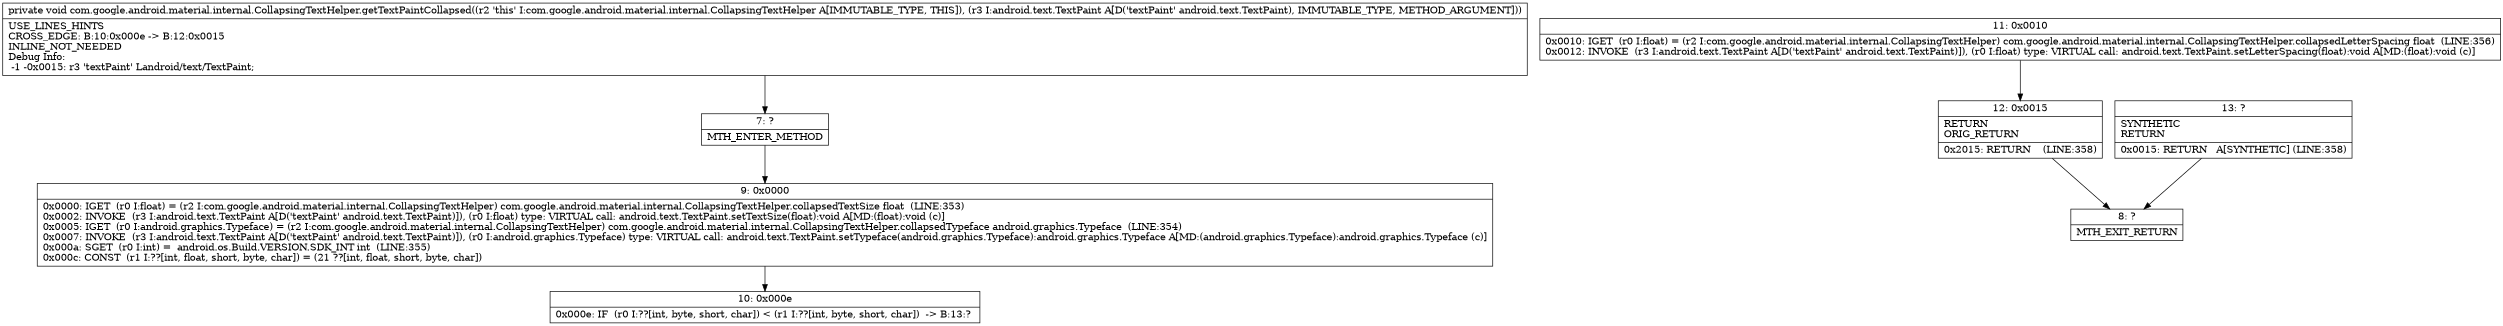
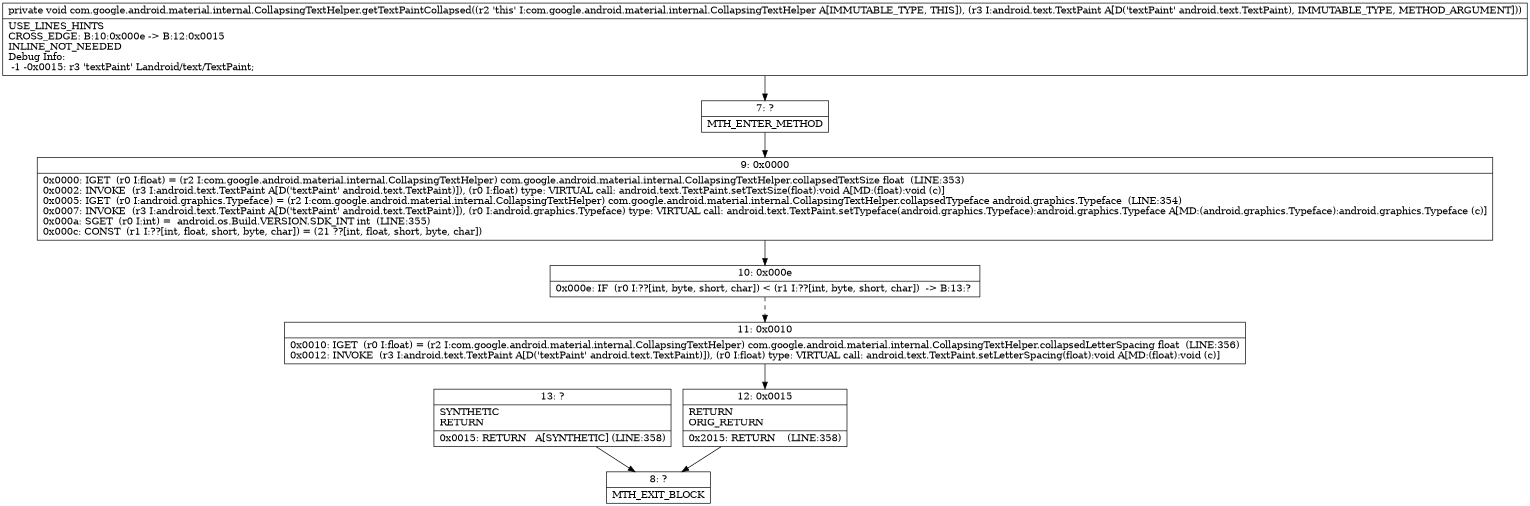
(2127, 232) -> (658, 495)
none -> (765, 306)
